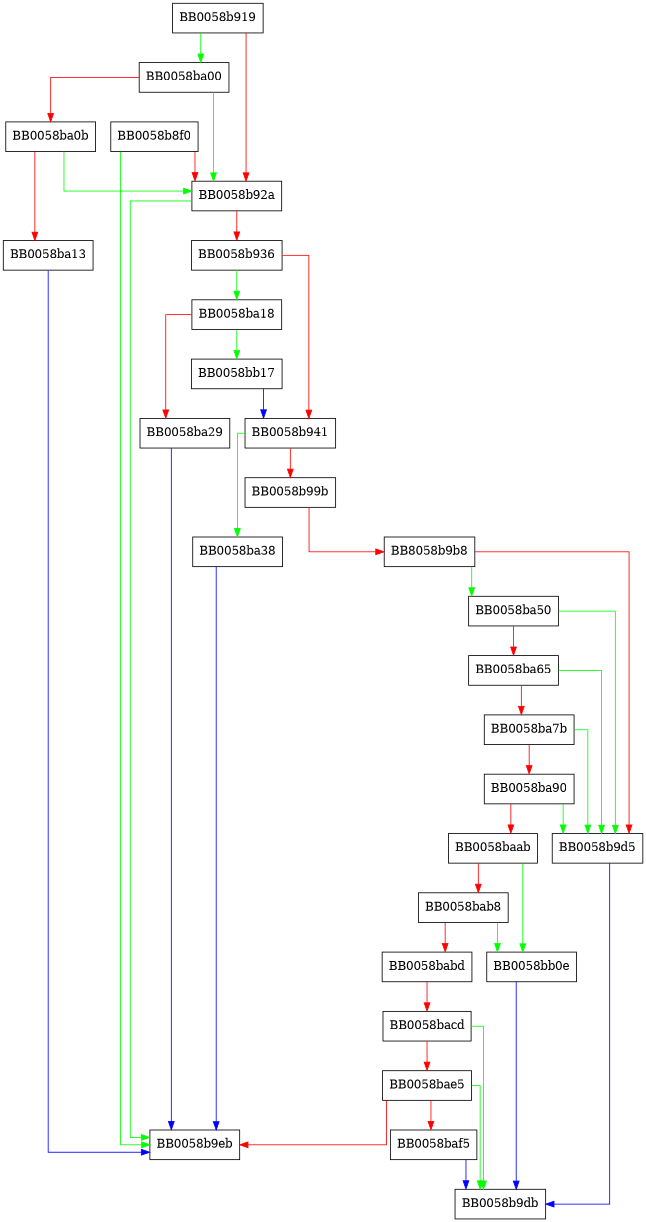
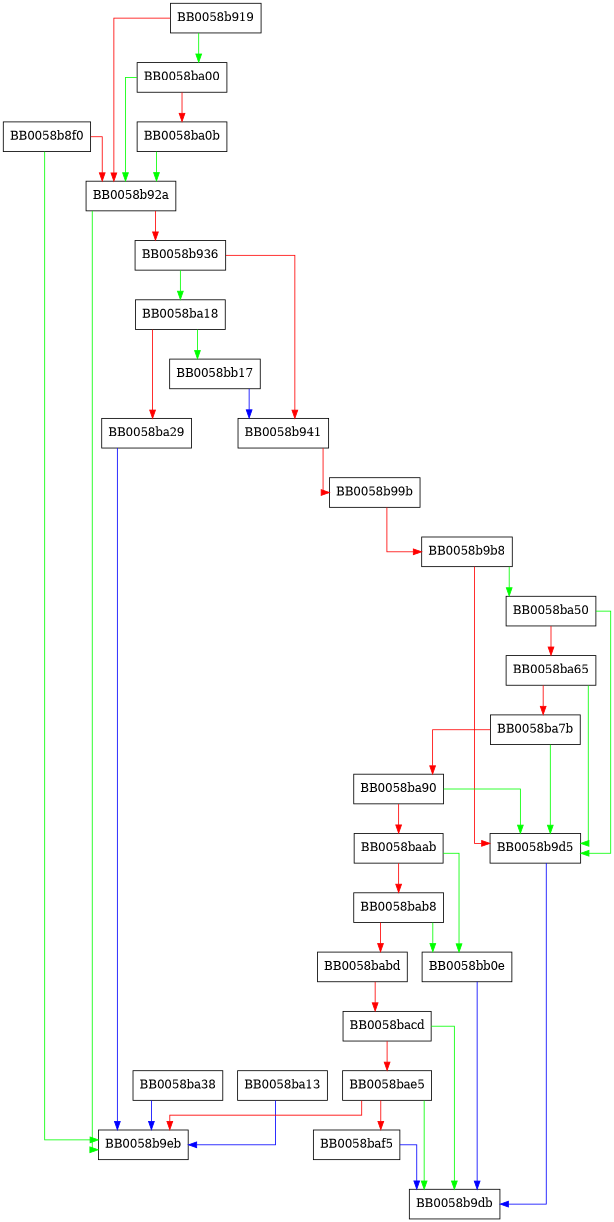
(35, 192) -> none
(237, 477) -> none
(430, 552) -> (467, 552)
